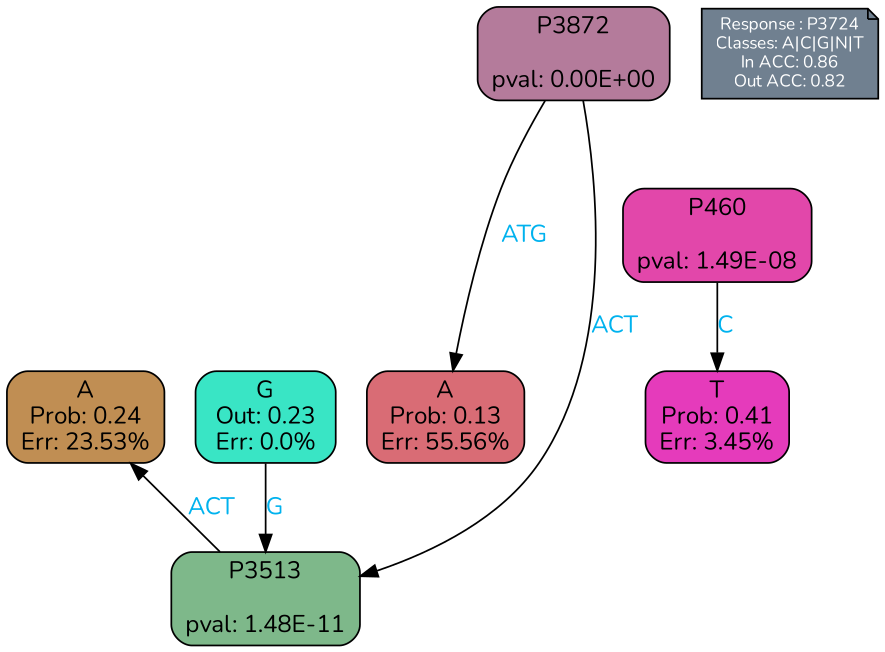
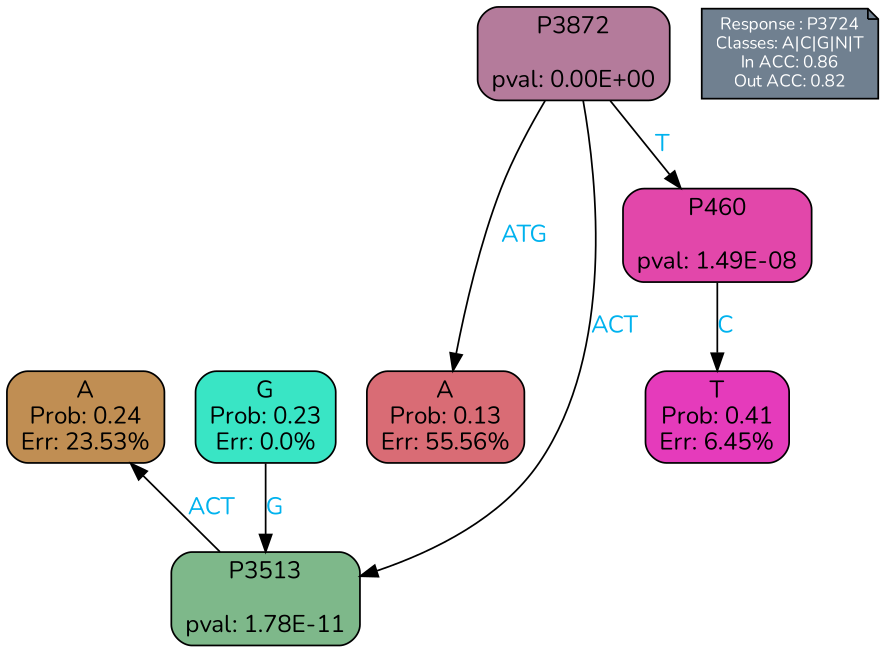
none -> (640, 138)
(266, 417) -> (266, 417)
(717, 417) -> (717, 417)
(266, 599) -> (266, 599)
